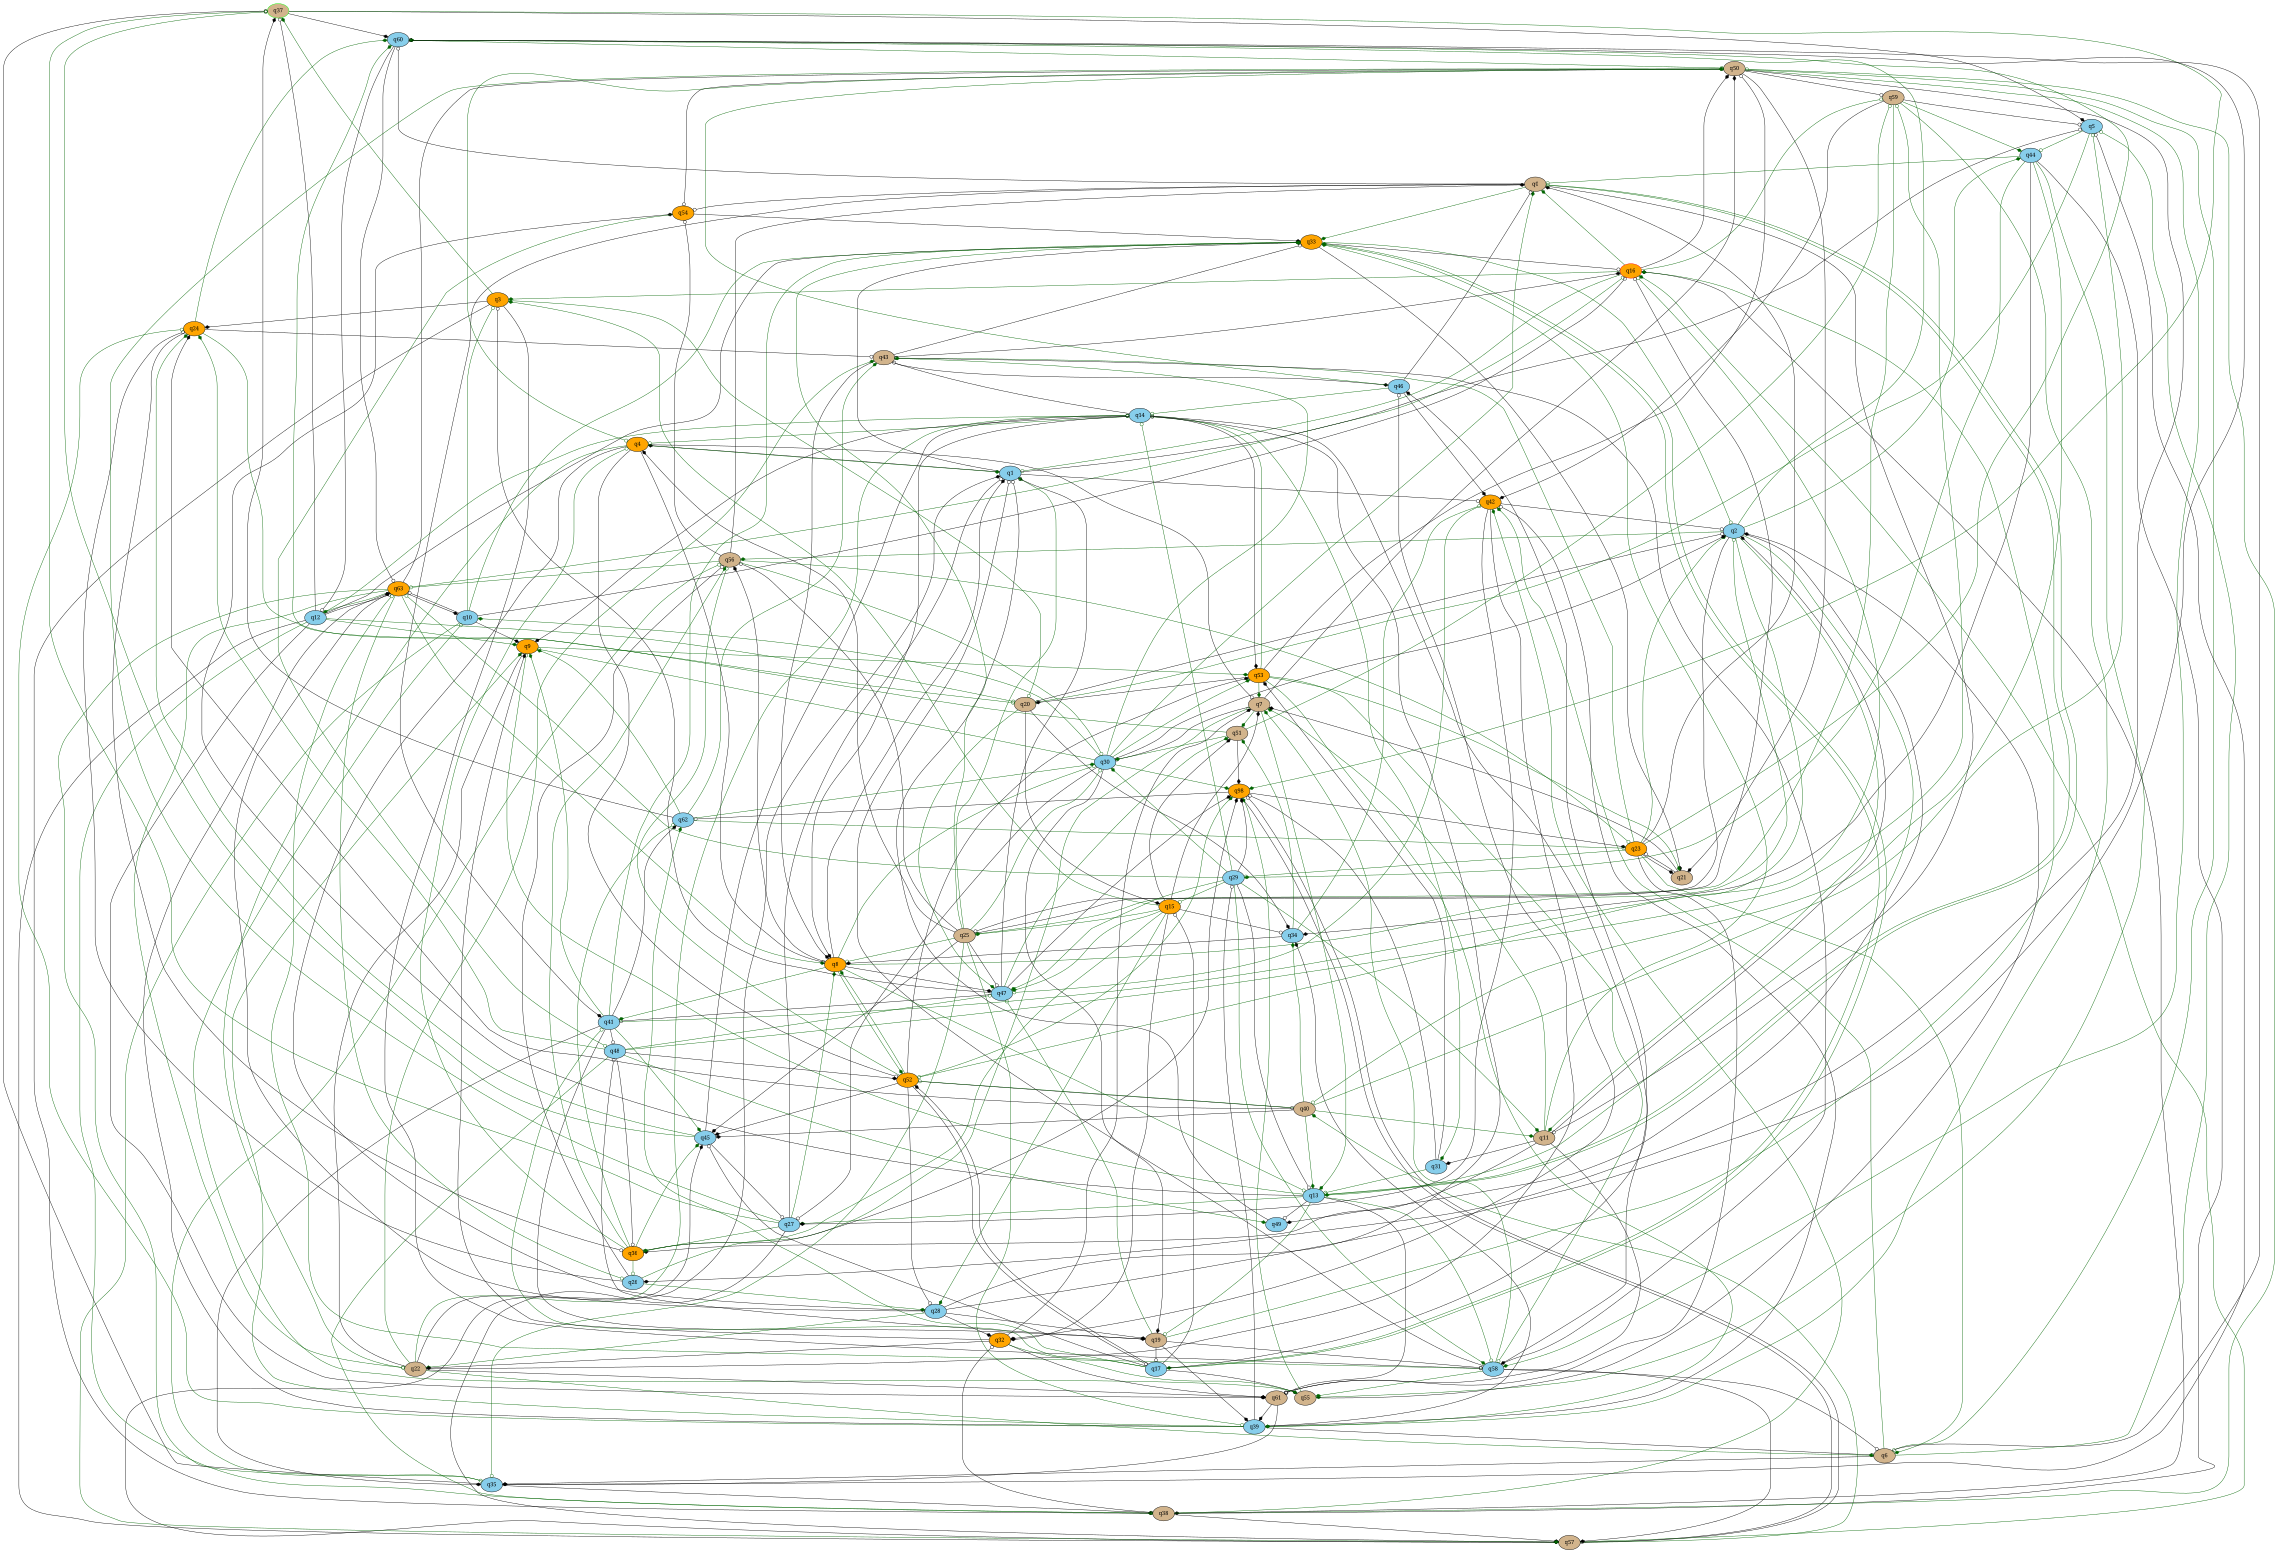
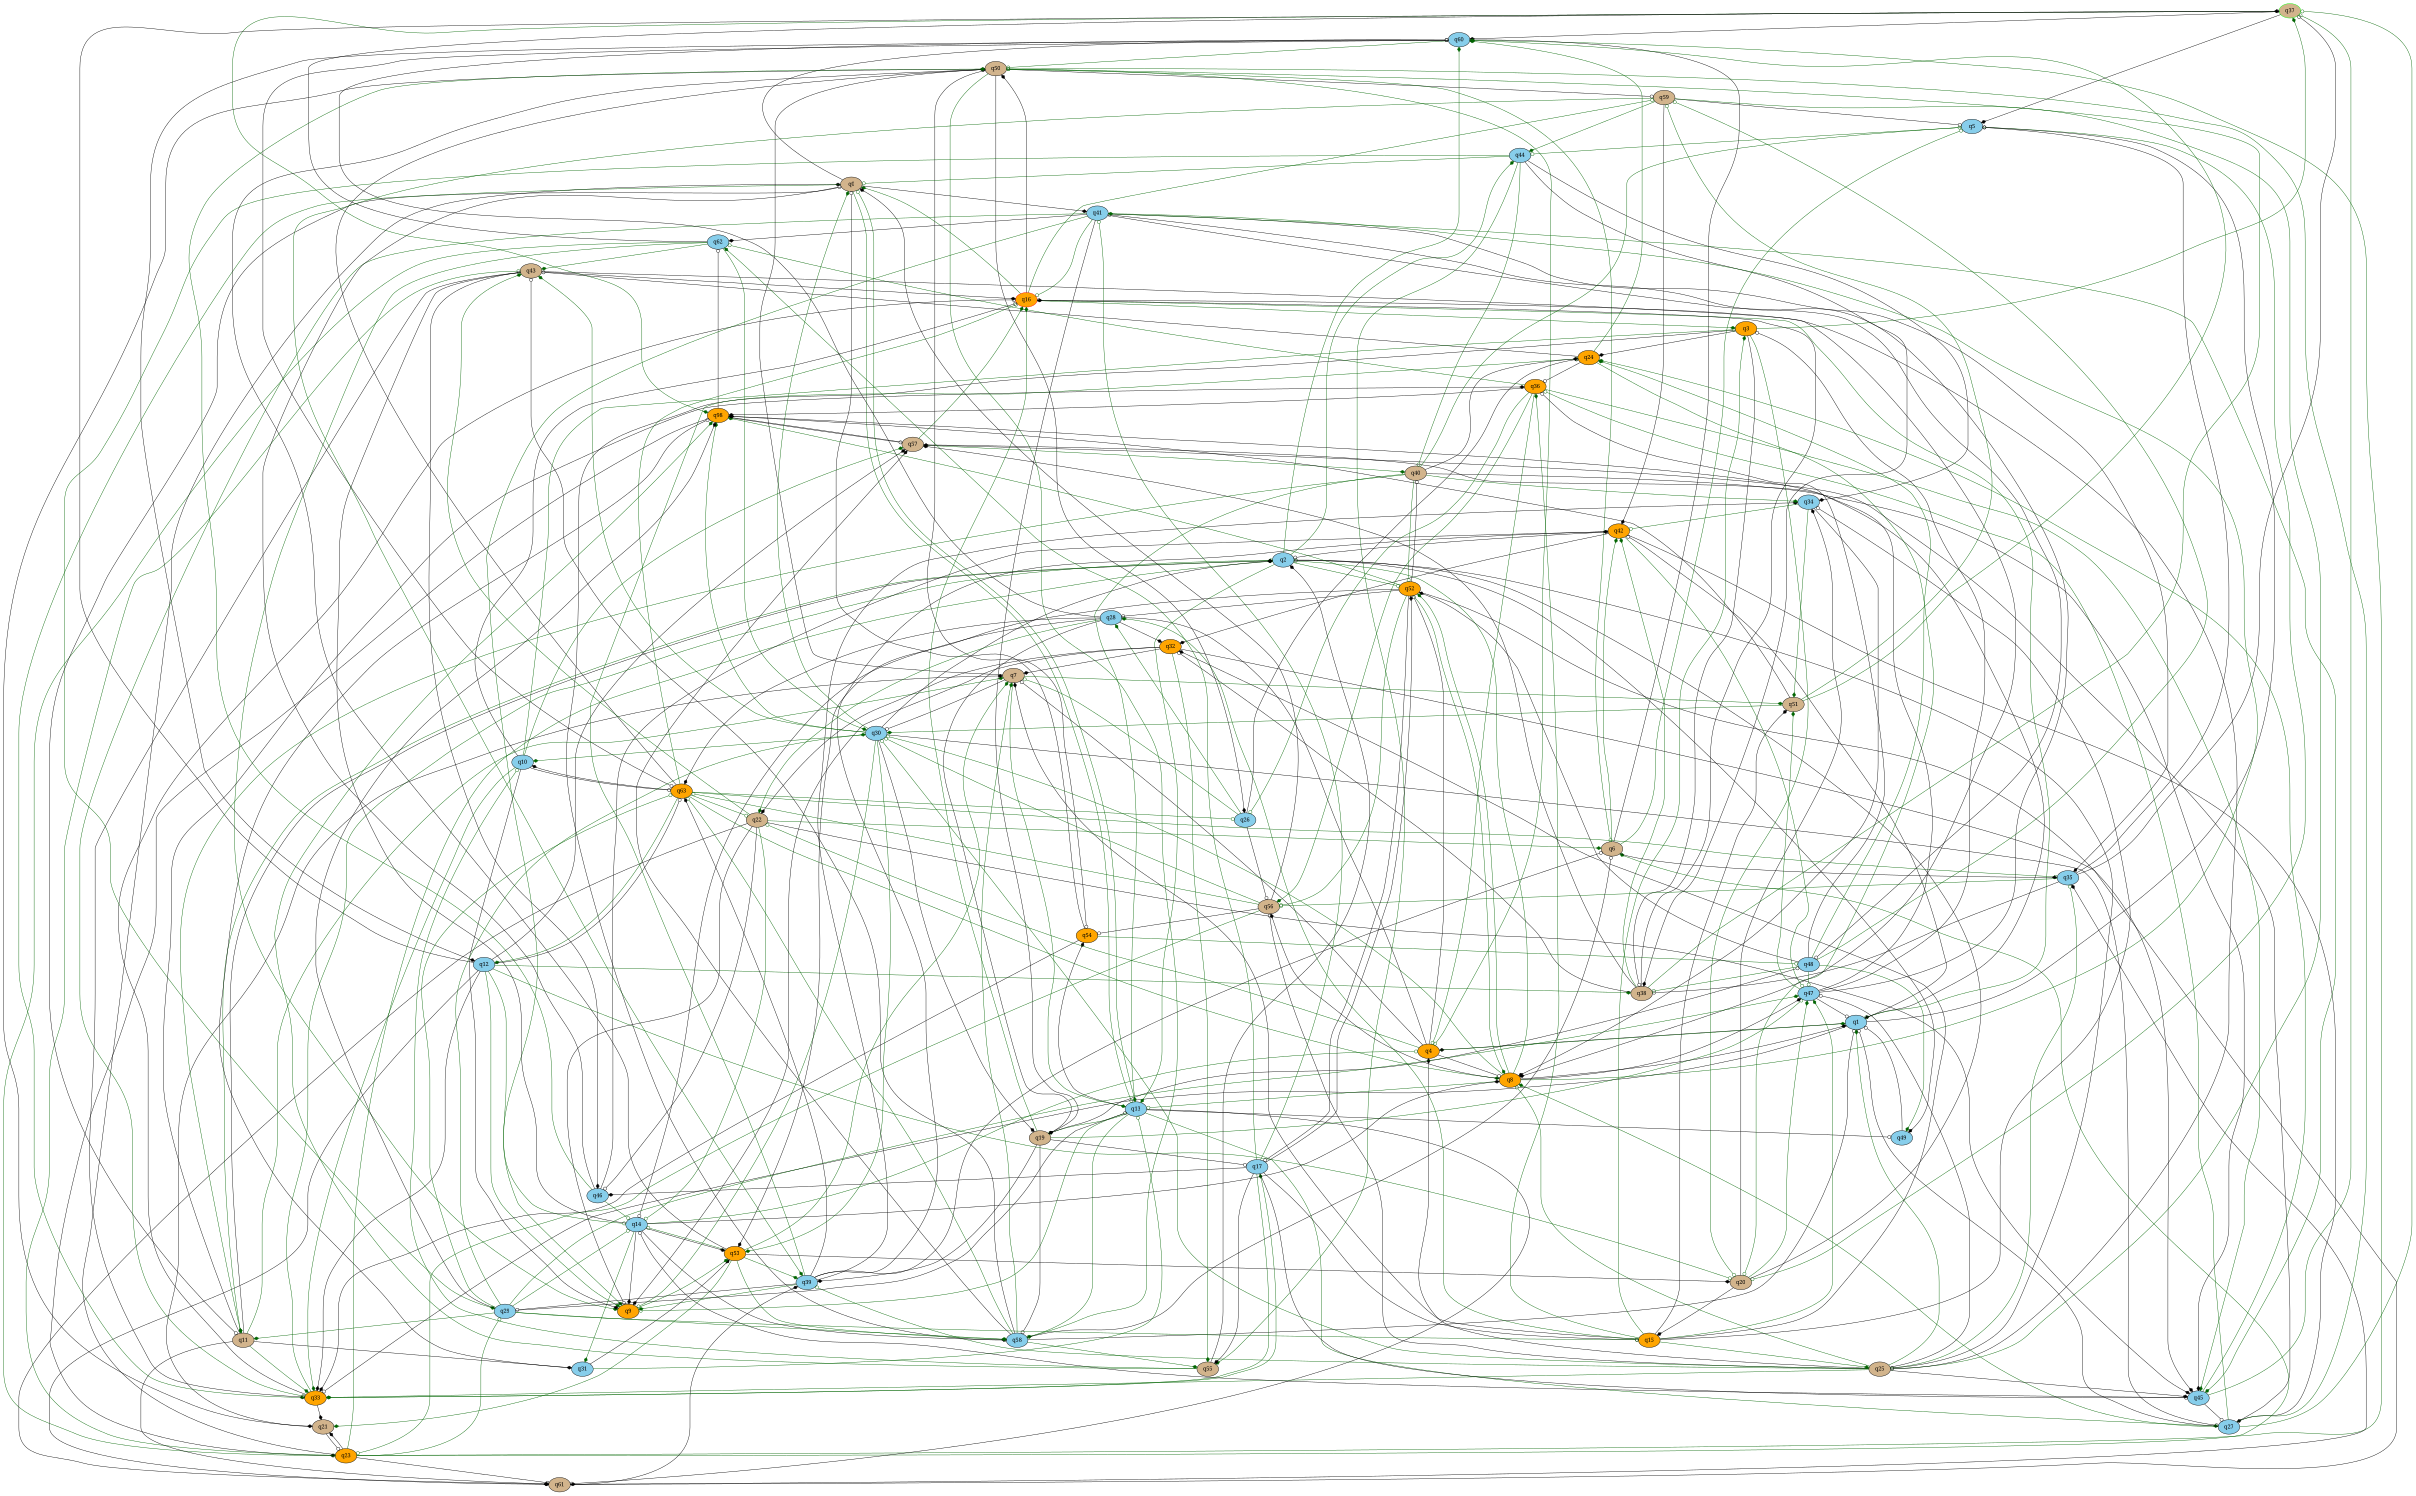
(965, 192) -> (863, 626)
(342, 326) -> (306, 61)
(1234, 545) -> none
